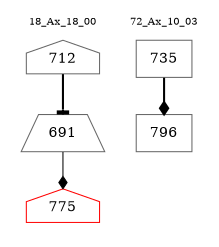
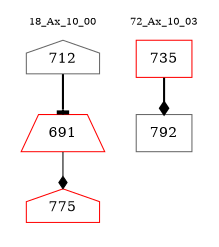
(63, 22) -> (63, 22)
(164, 59) -> (164, 59)
(63, 133) -> (63, 133)
(164, 133) -> (164, 133)
